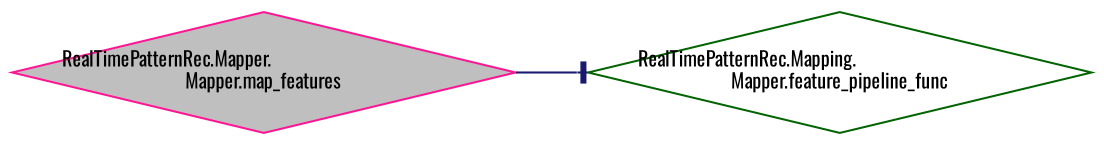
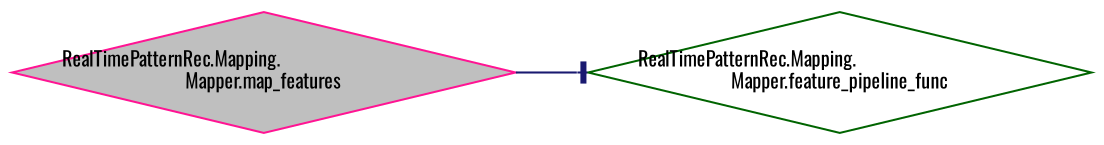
(264, 72) -> (264, 72)
